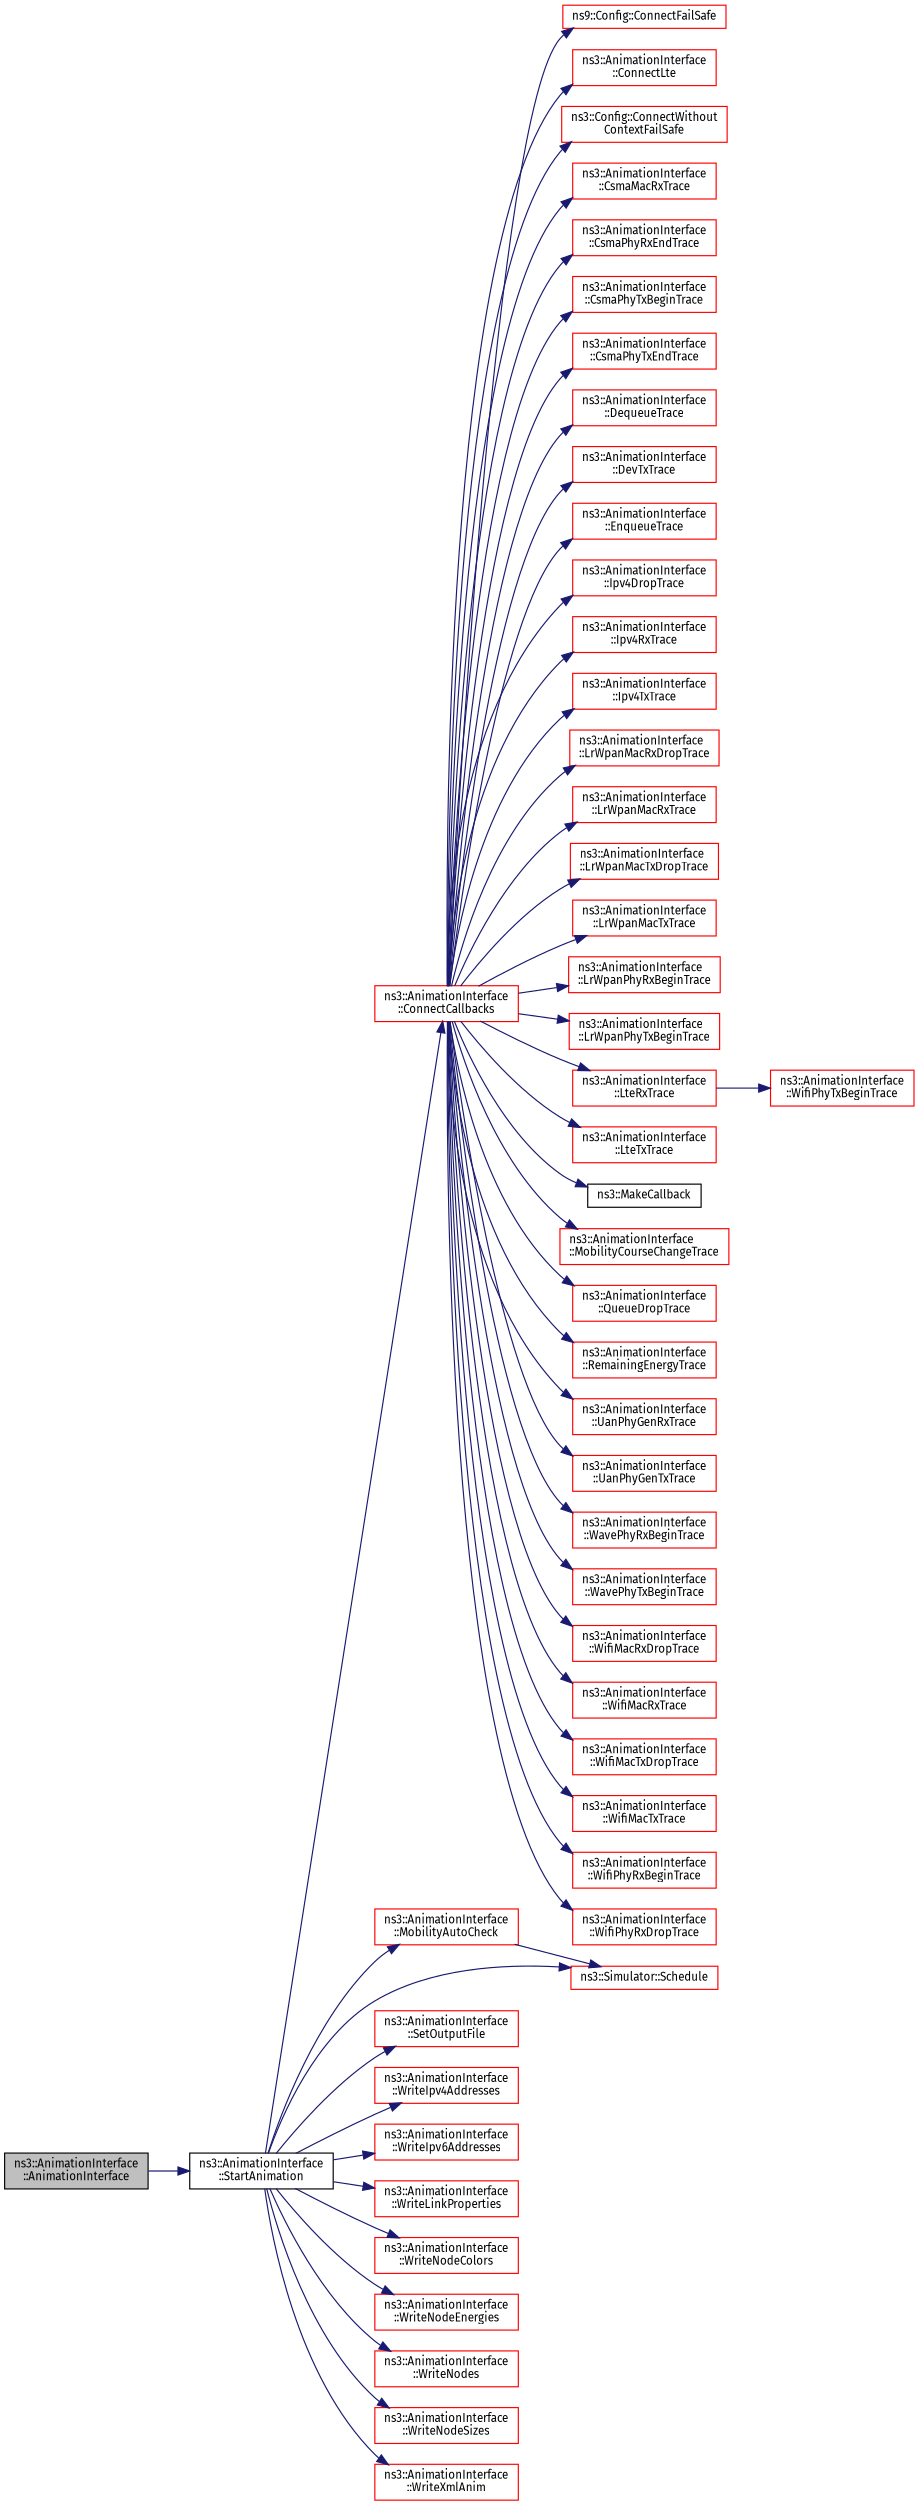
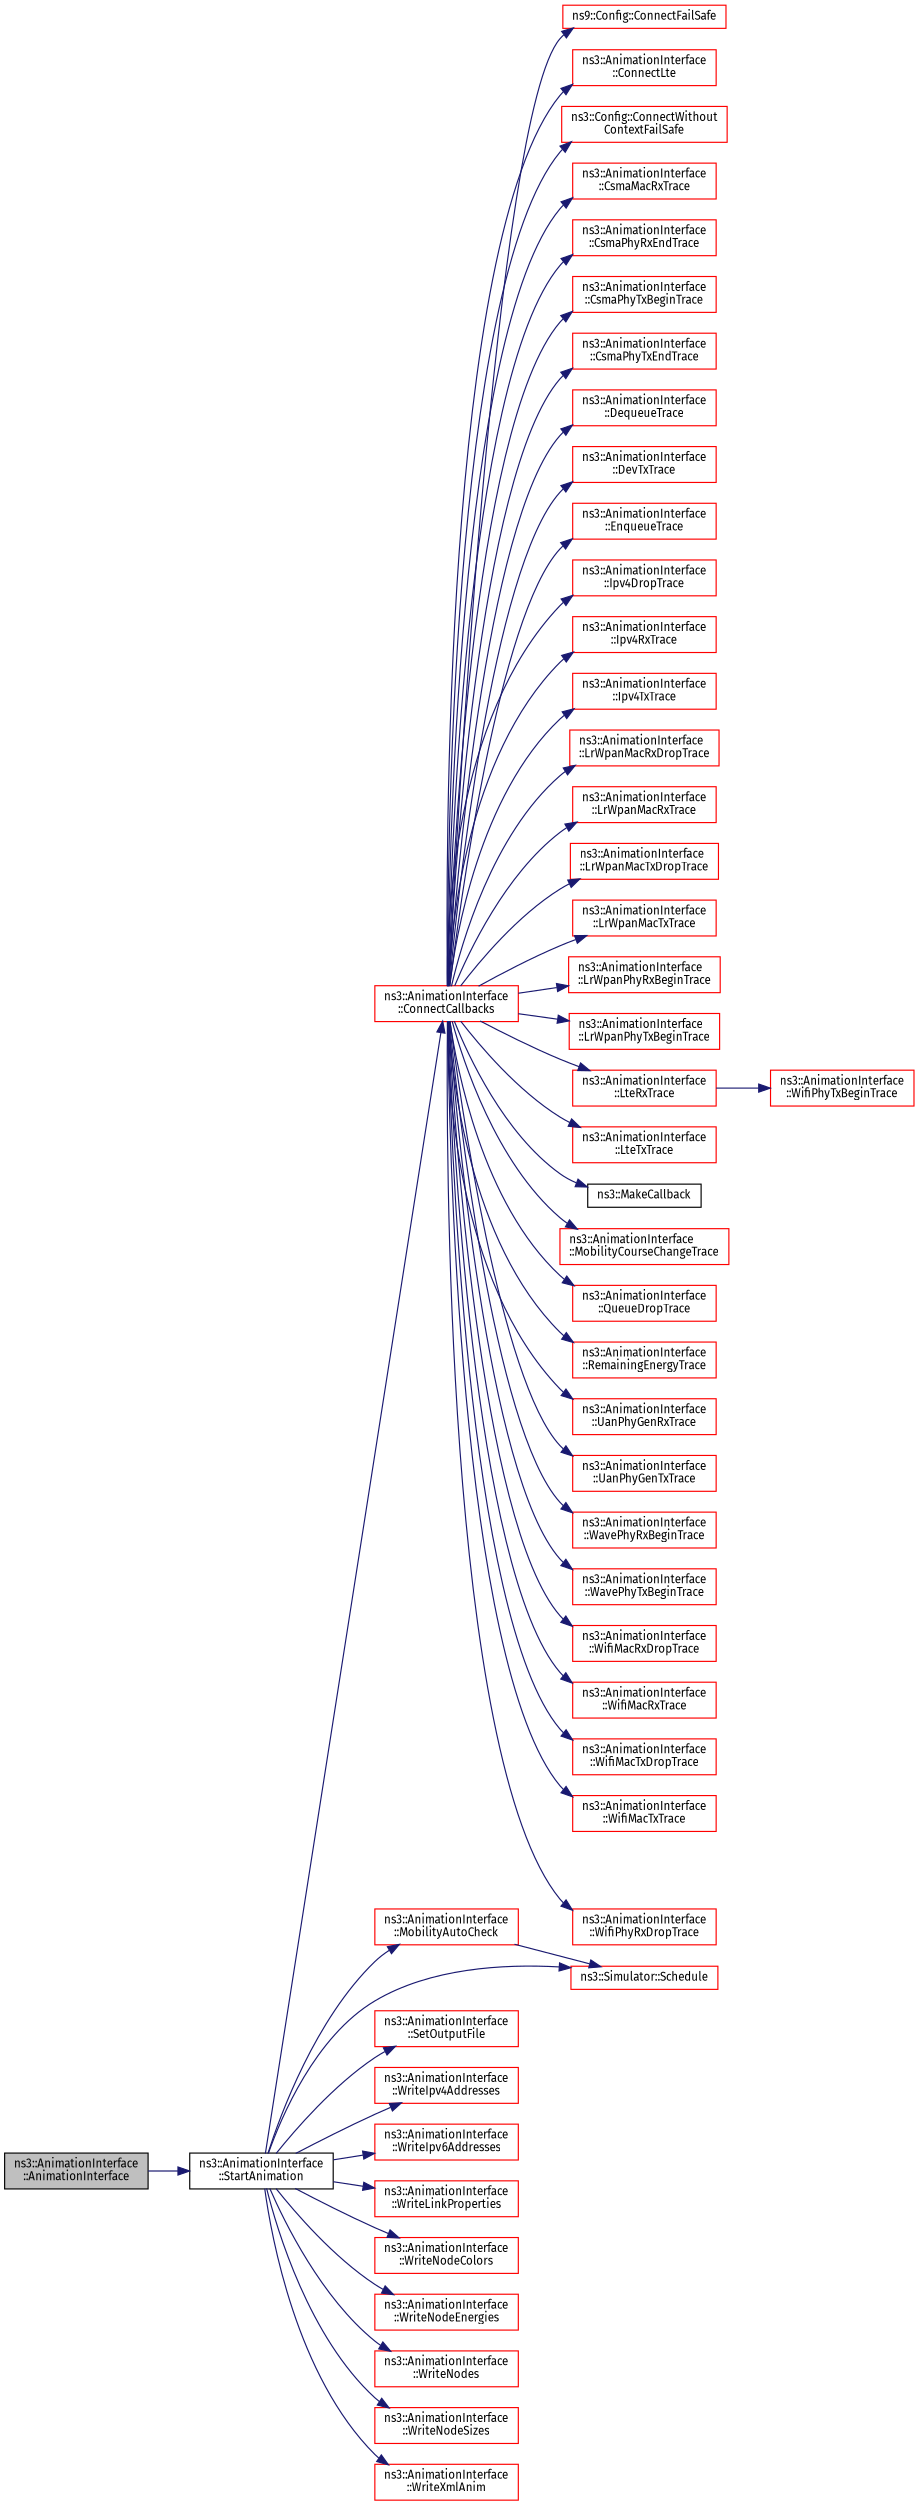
(644, 1870) -> none
